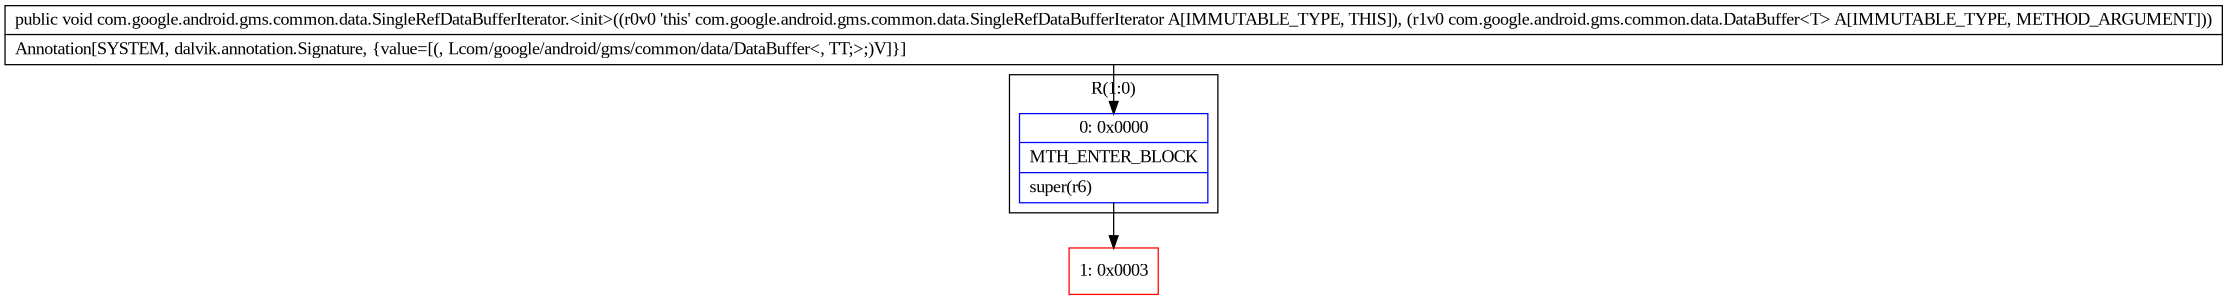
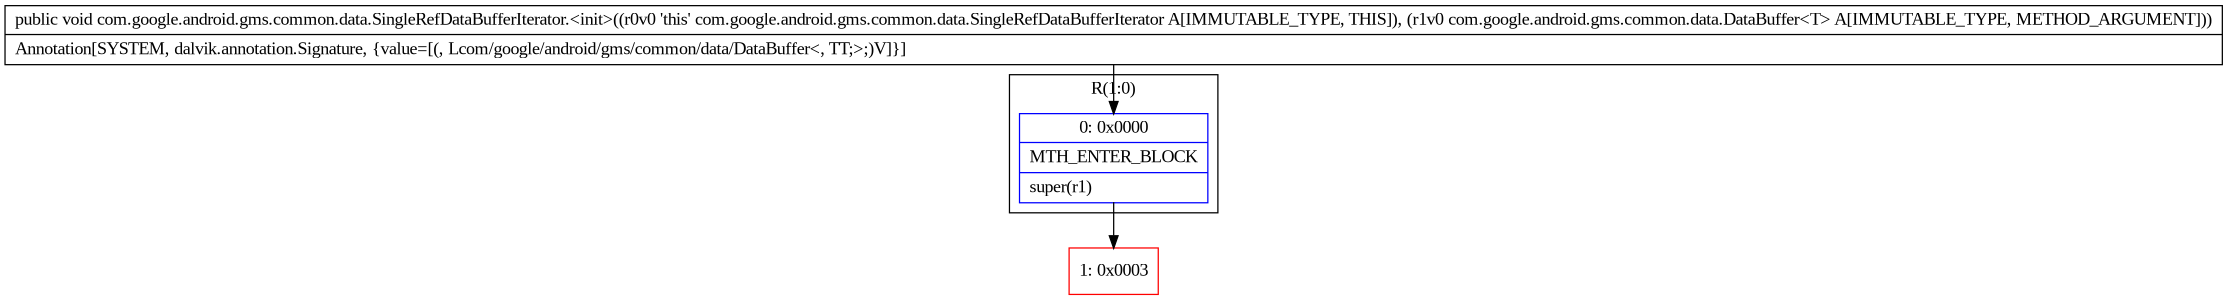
(1061, 187) -> (1061, 187)
